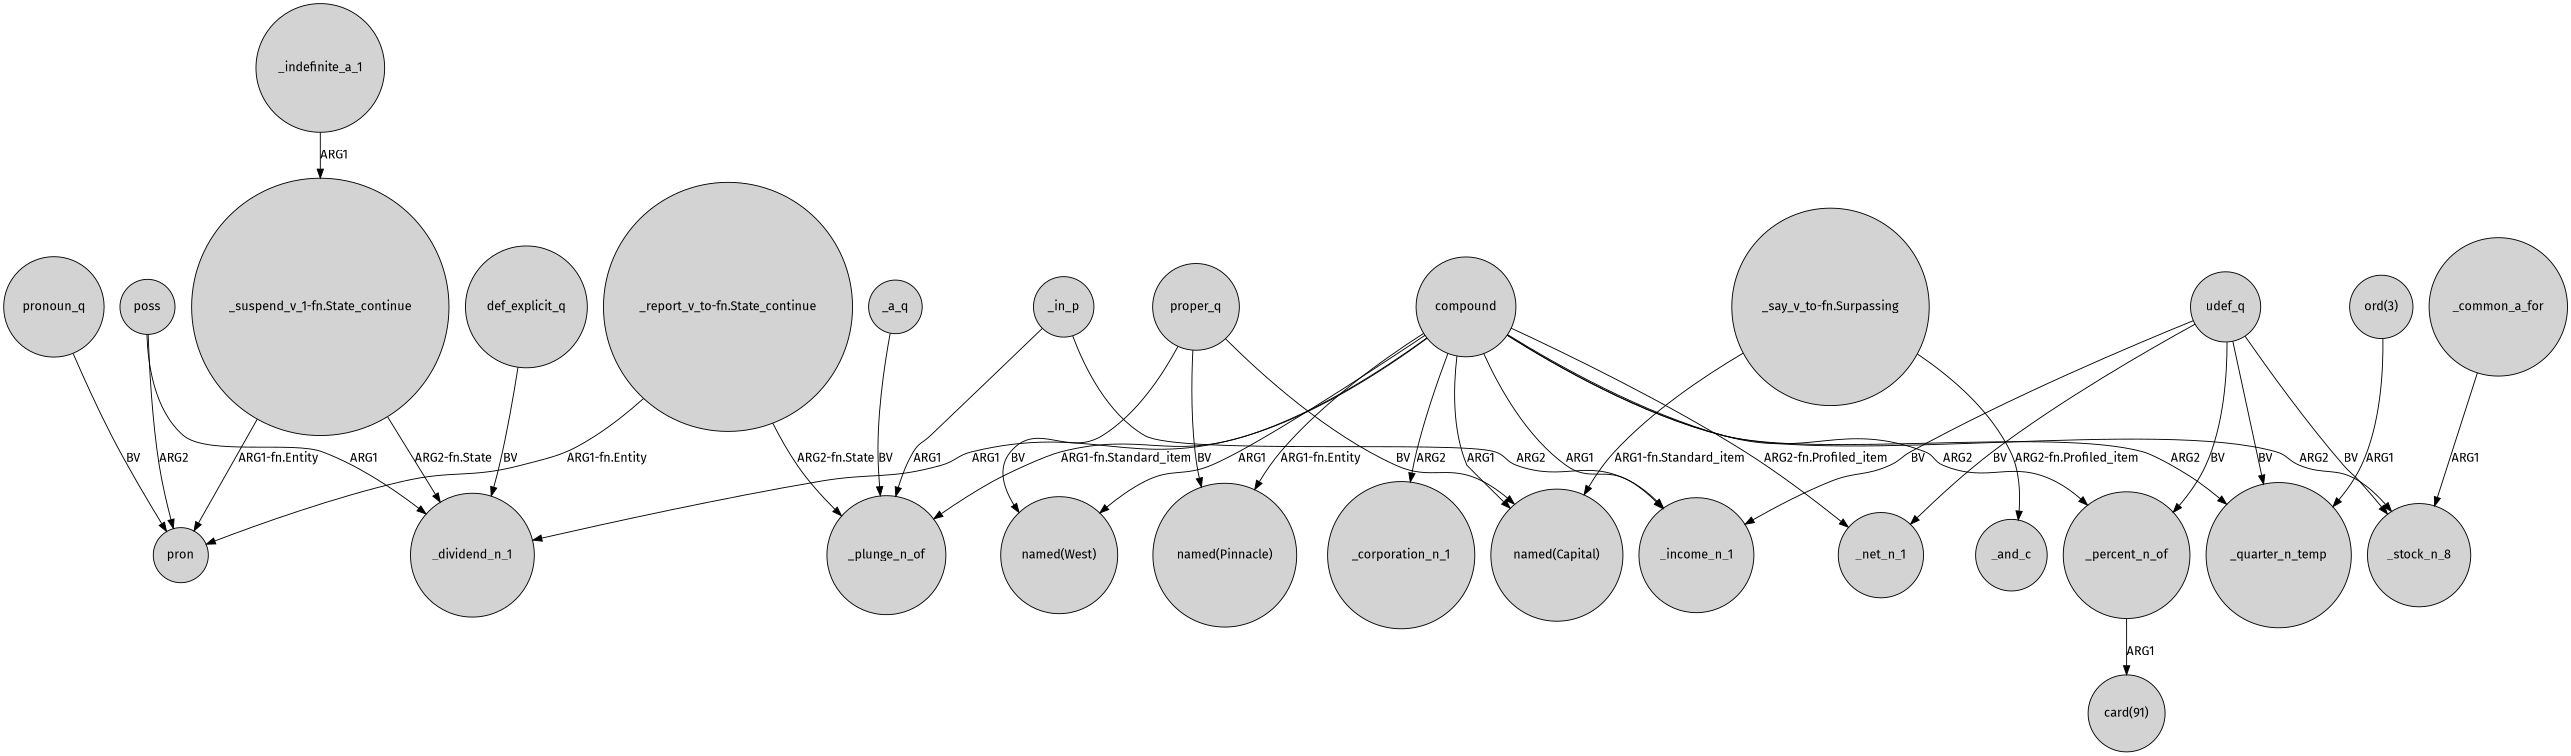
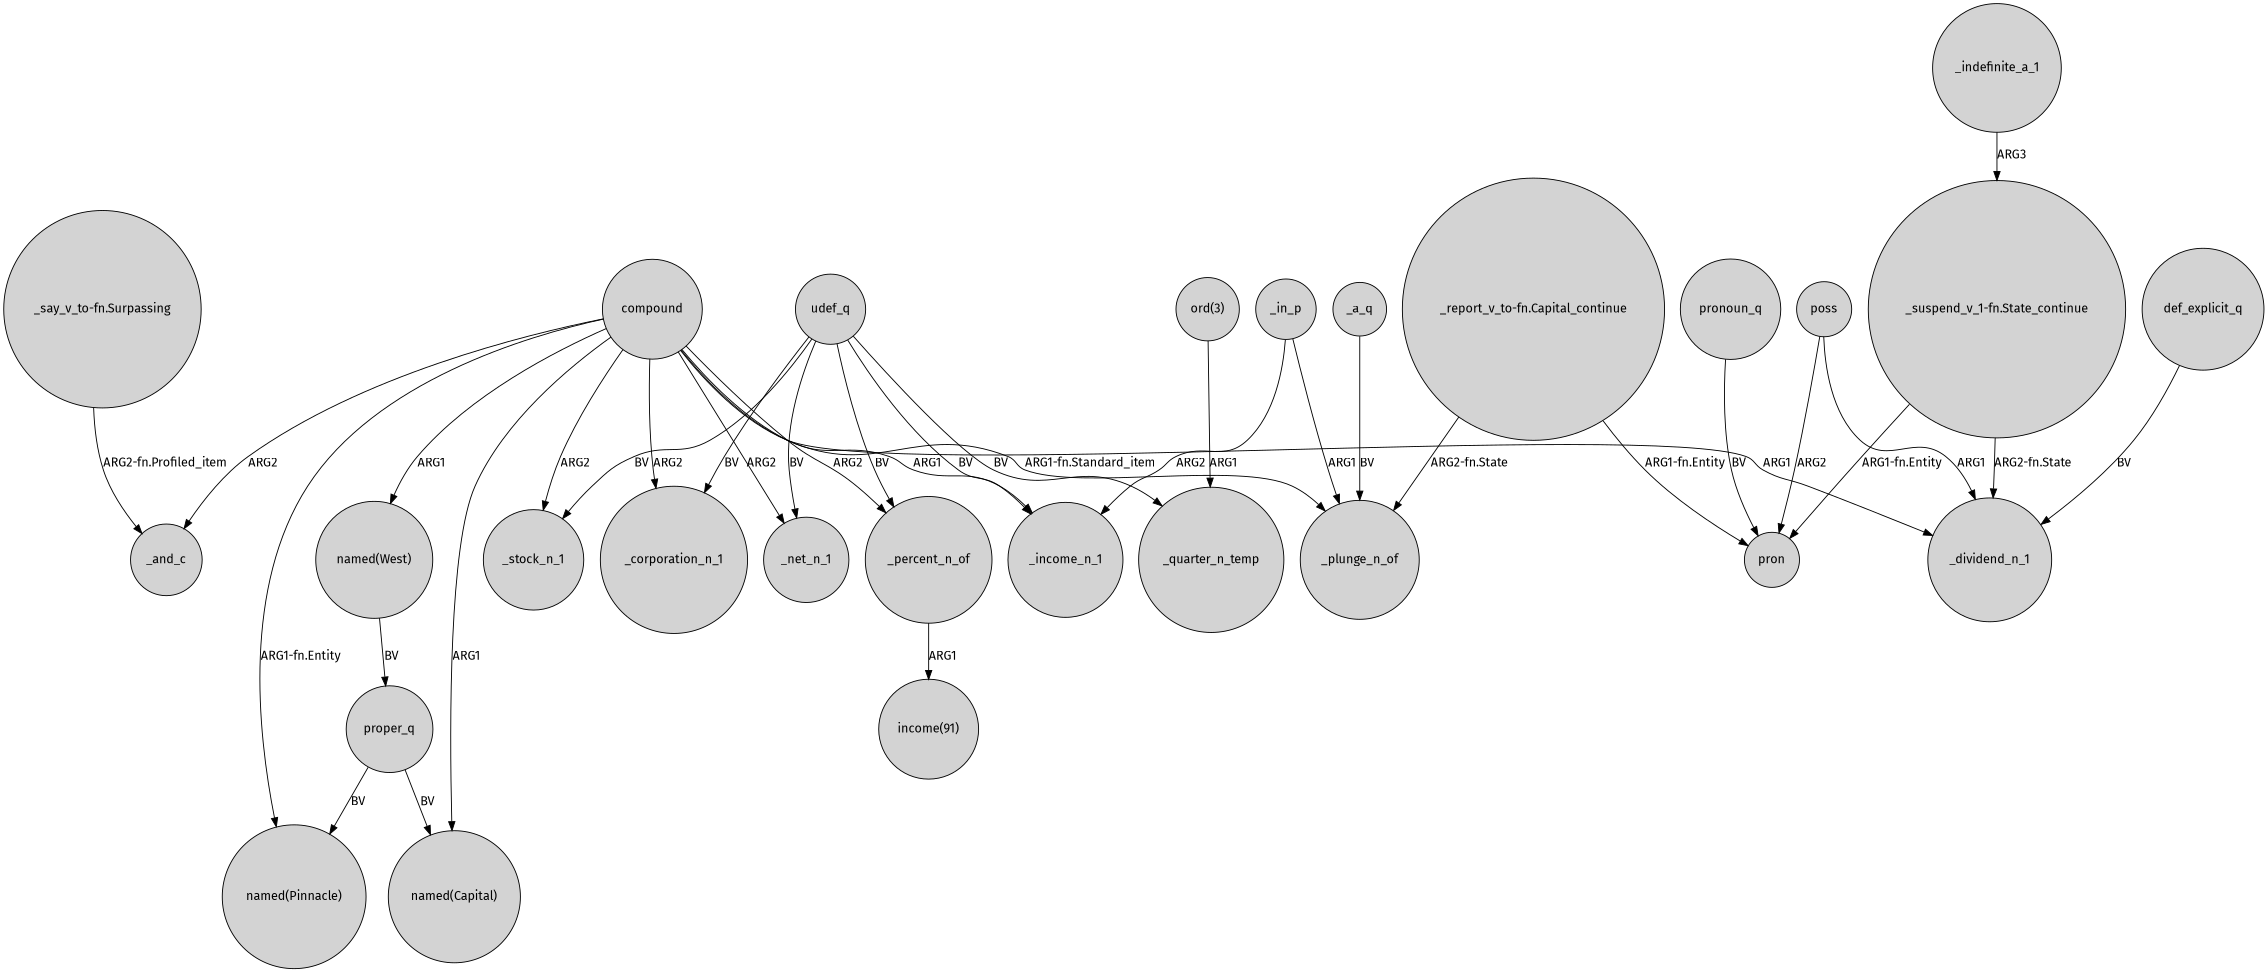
(334, 155) -> (2012, 155)
(728, 307) -> (1533, 309)
(2498, 307) -> none
(1650, 418) -> none
none -> (745, 423)
(1098, 437) -> (382, 647)
(1859, 444) -> (378, 386)
(1826, 459) -> (762, 463)
(2419, 555) -> (534, 560)
(2127, 713) -> (929, 729)
